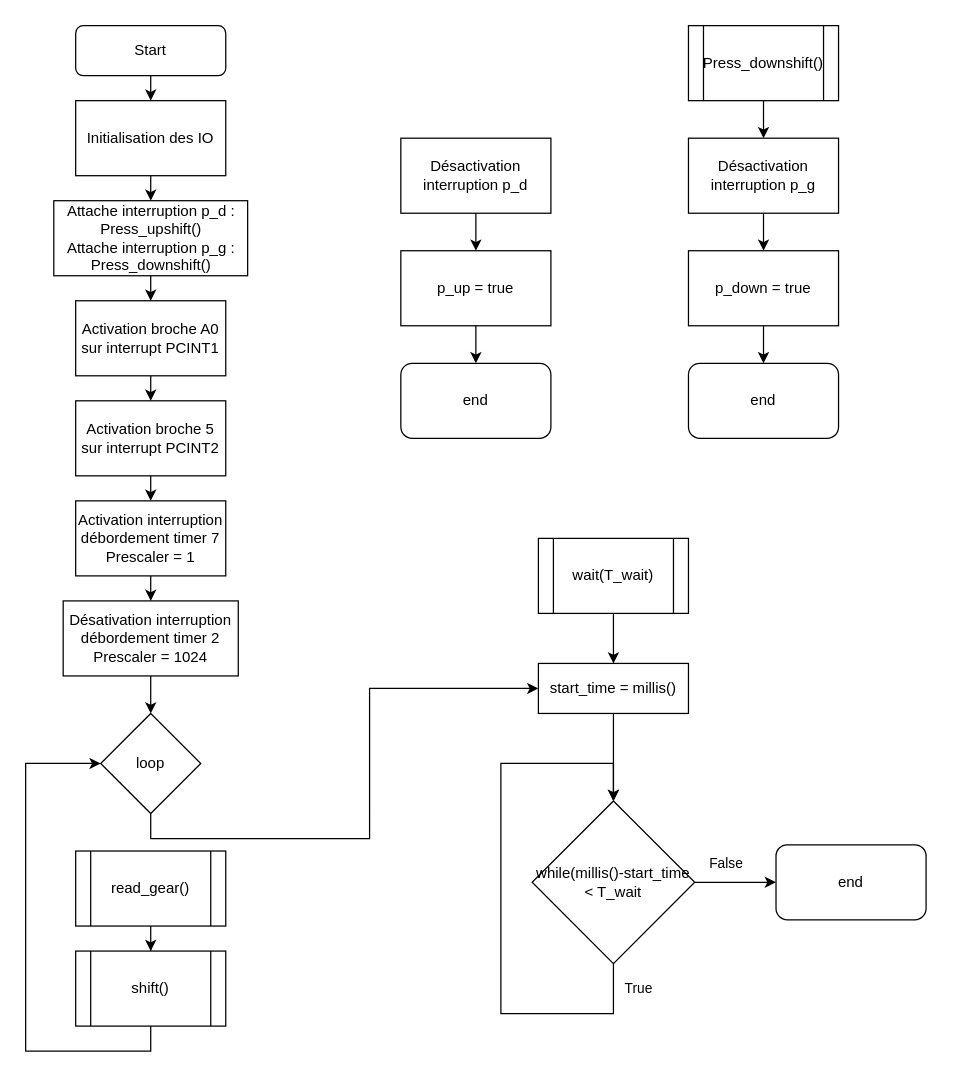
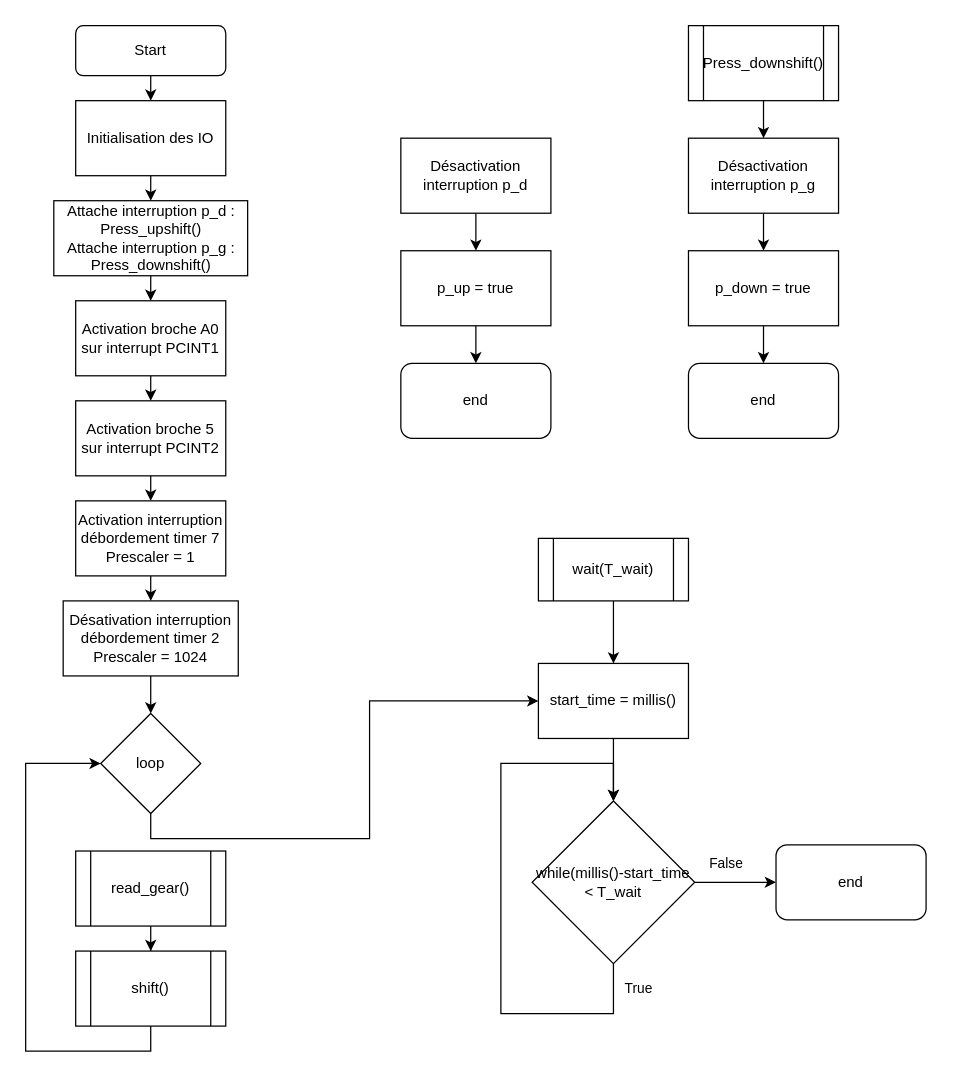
(613, 576) -> (613, 569)
(613, 688) -> (613, 701)
